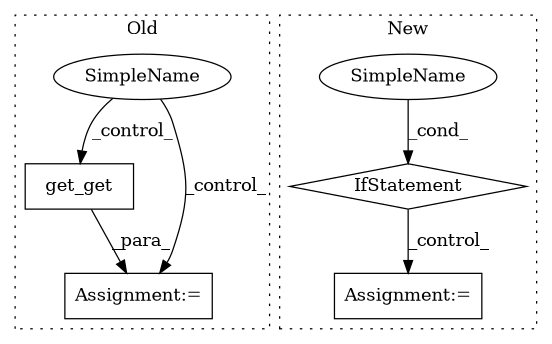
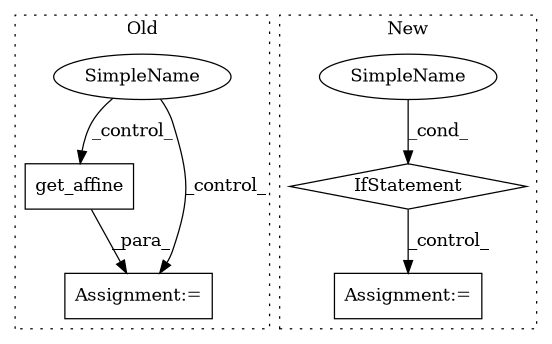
(79, 186) -> (79, 186)
